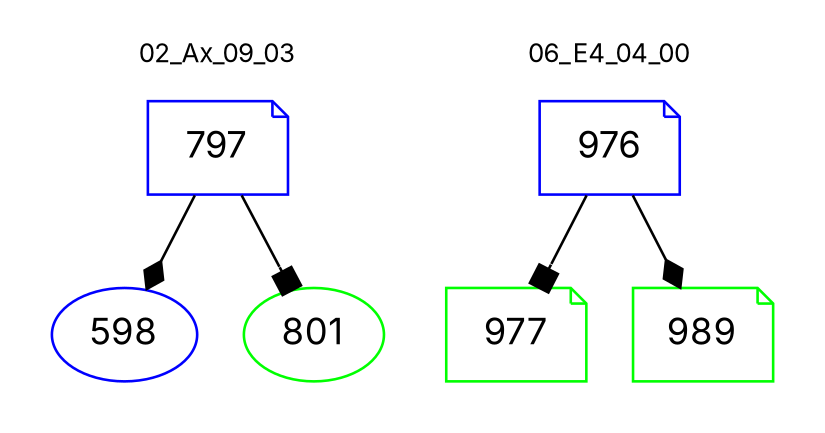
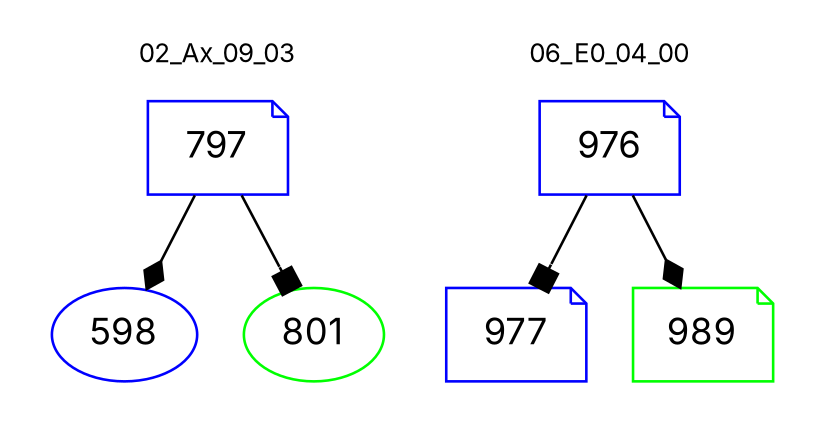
(610, 56) -> (610, 56)
(516, 335) -> (516, 335)
